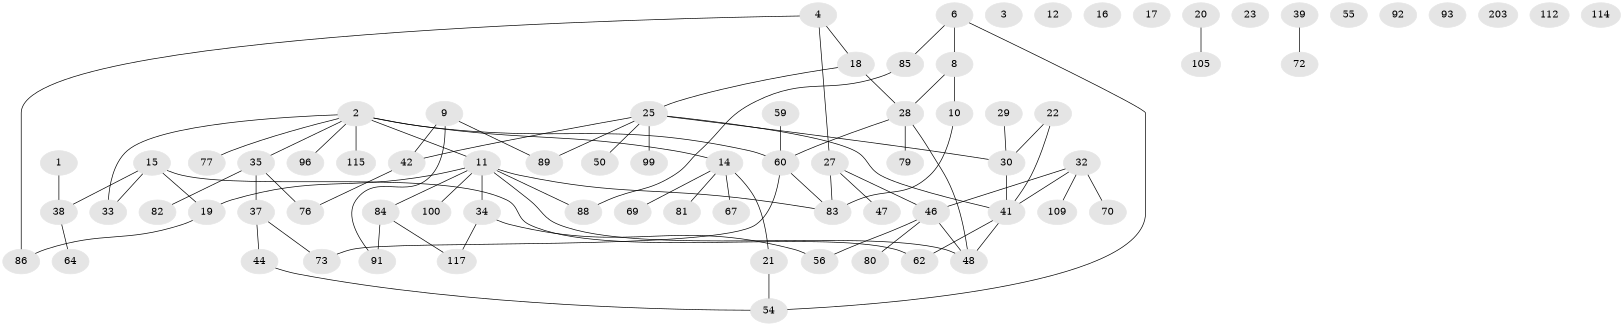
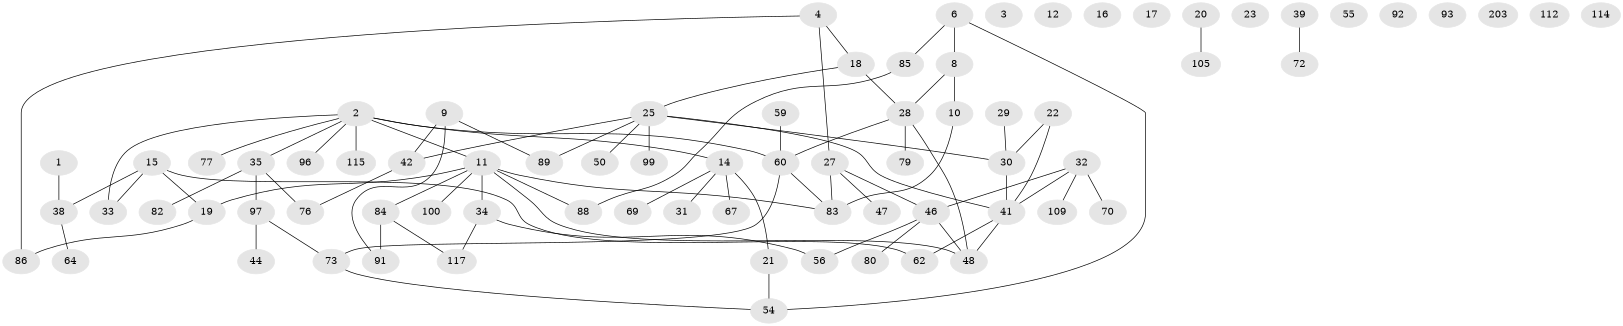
(256, 212) -> (256, 212)
(682, 212) -> (682, 212)
(512, 301) -> (547, 298)
